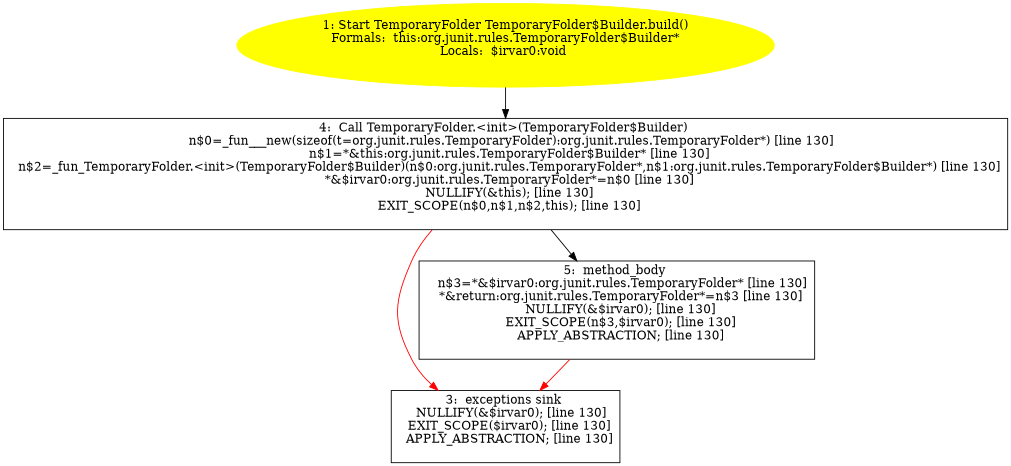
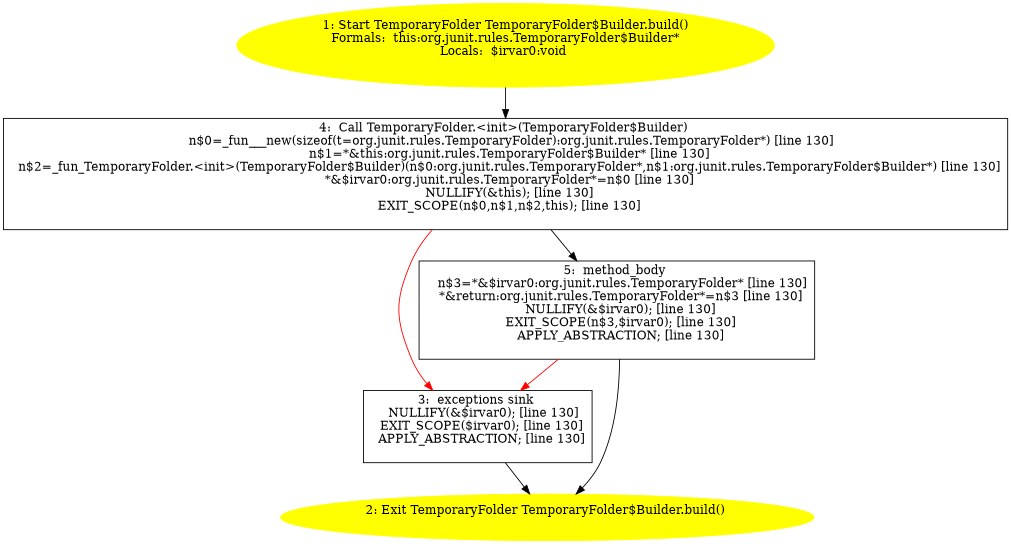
none -> (547, 517)
